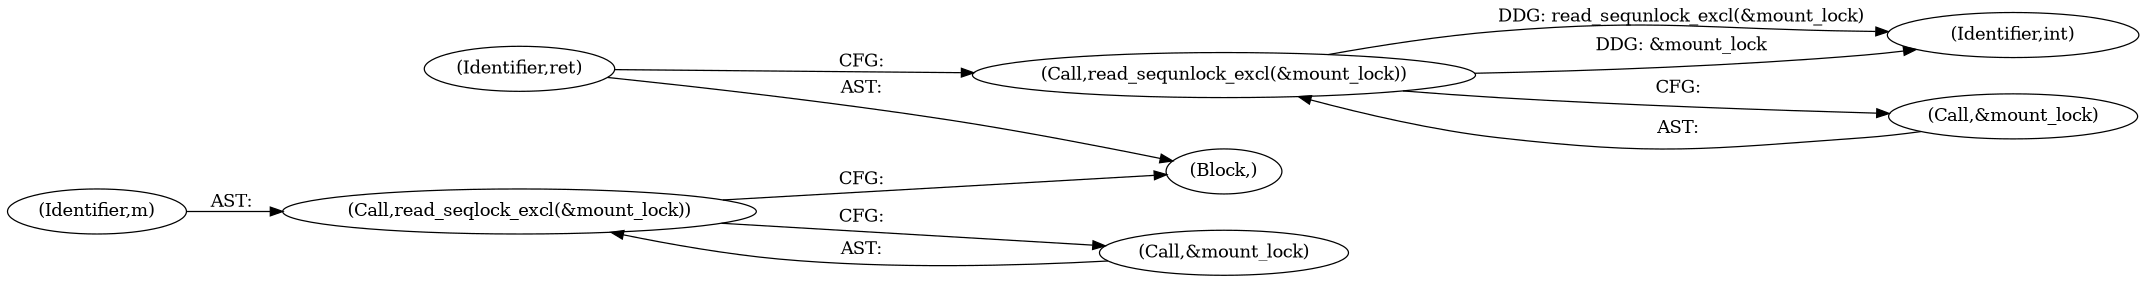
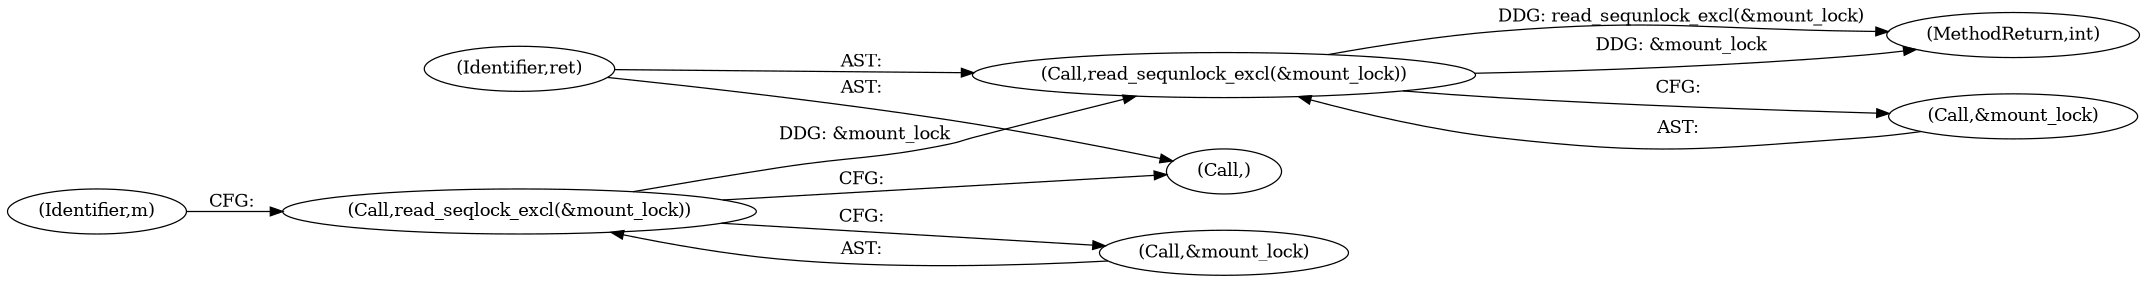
(2013, 35) -> (2013, 35)
(864, 62) -> (864, 62)
none -> (880, 156)
(1224, 171) -> (1224, 171)
(235, 202) -> (235, 202)
